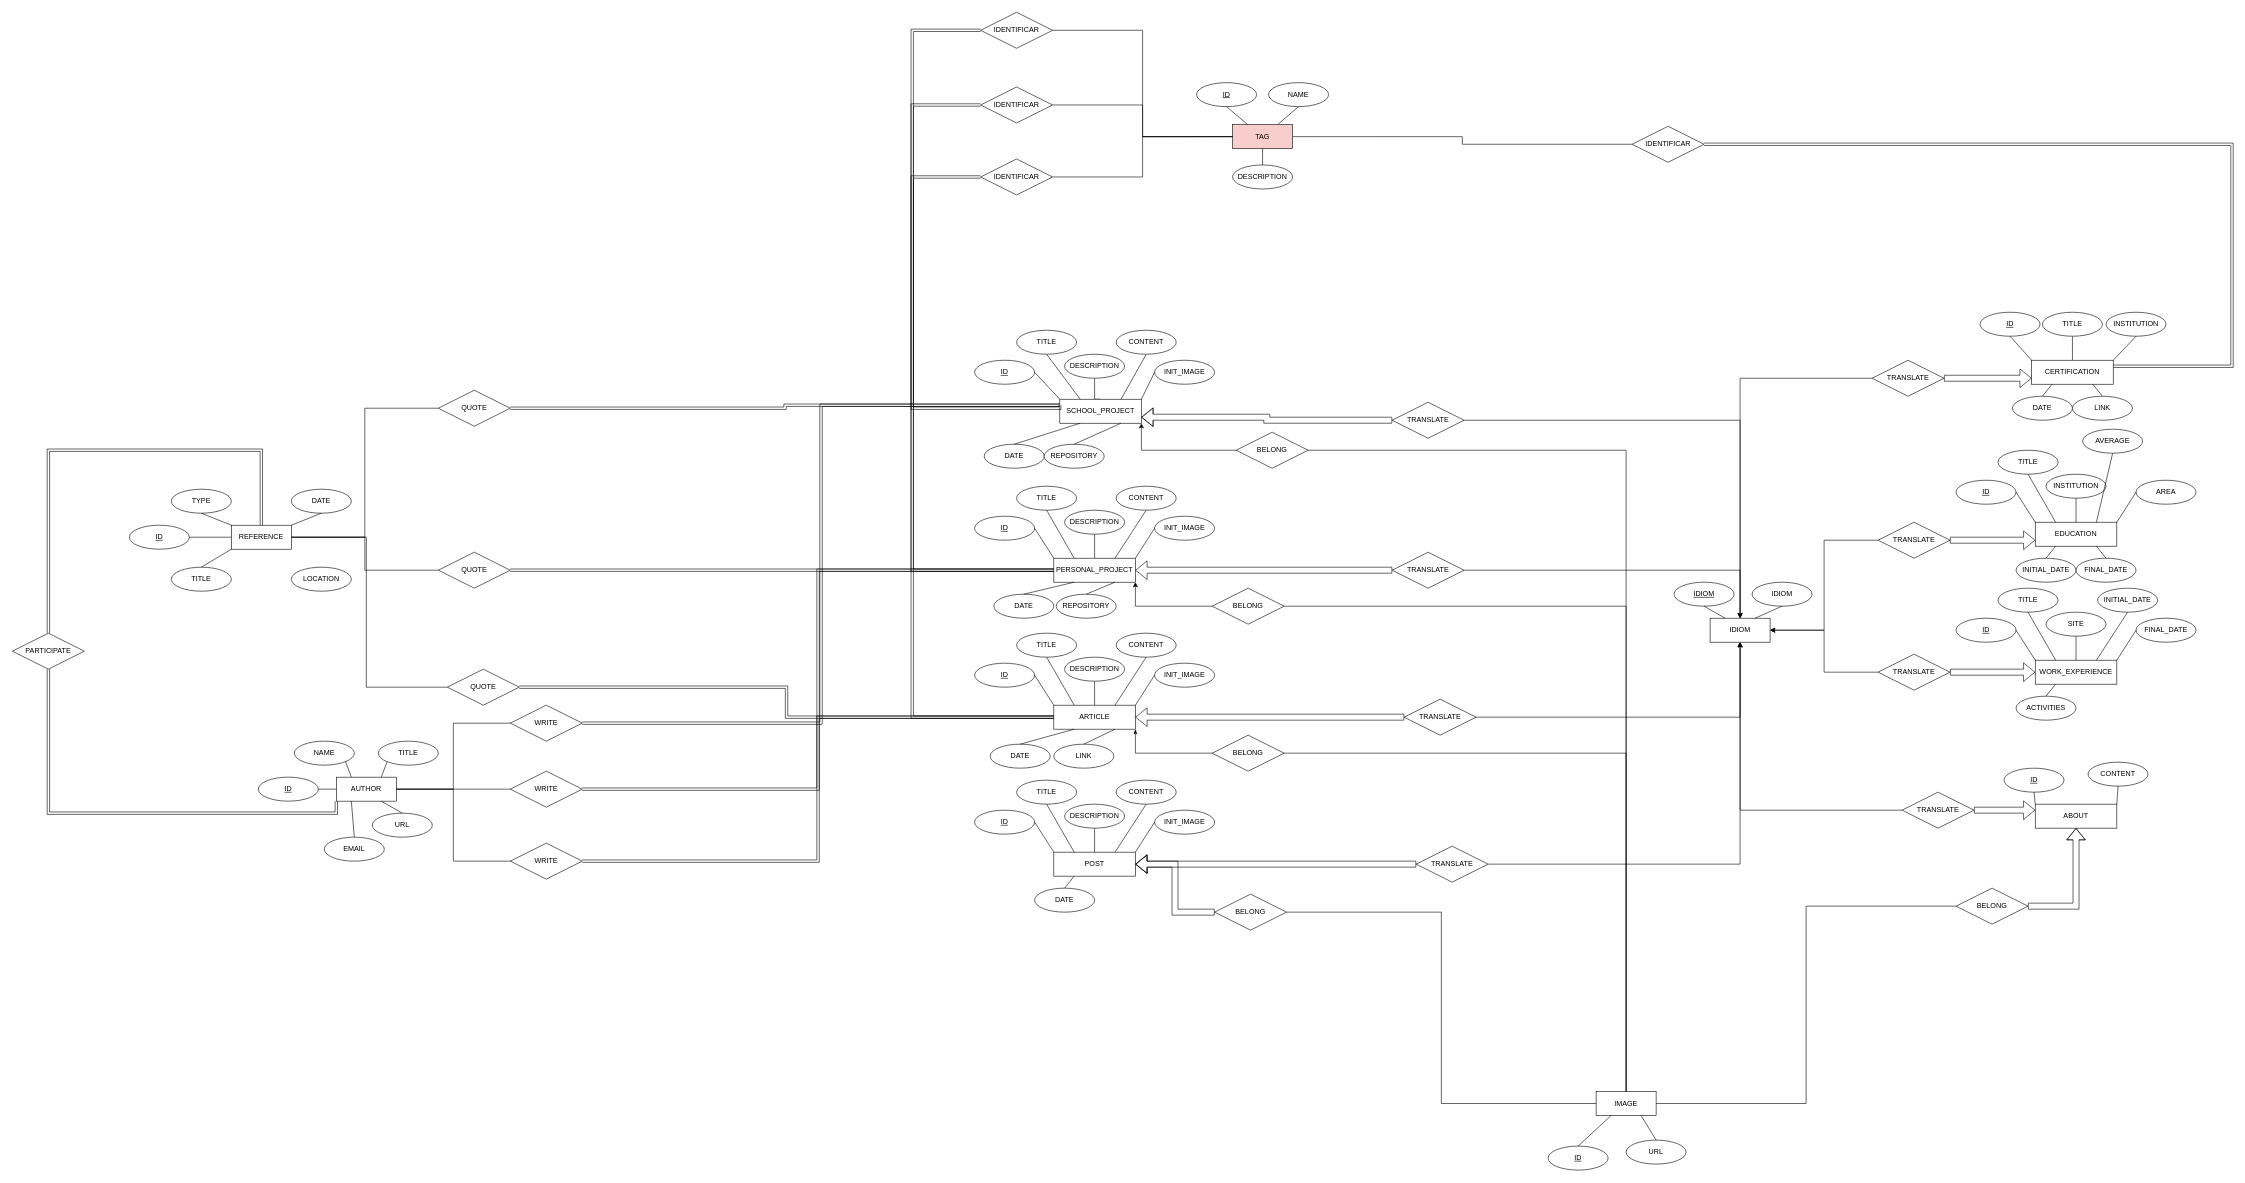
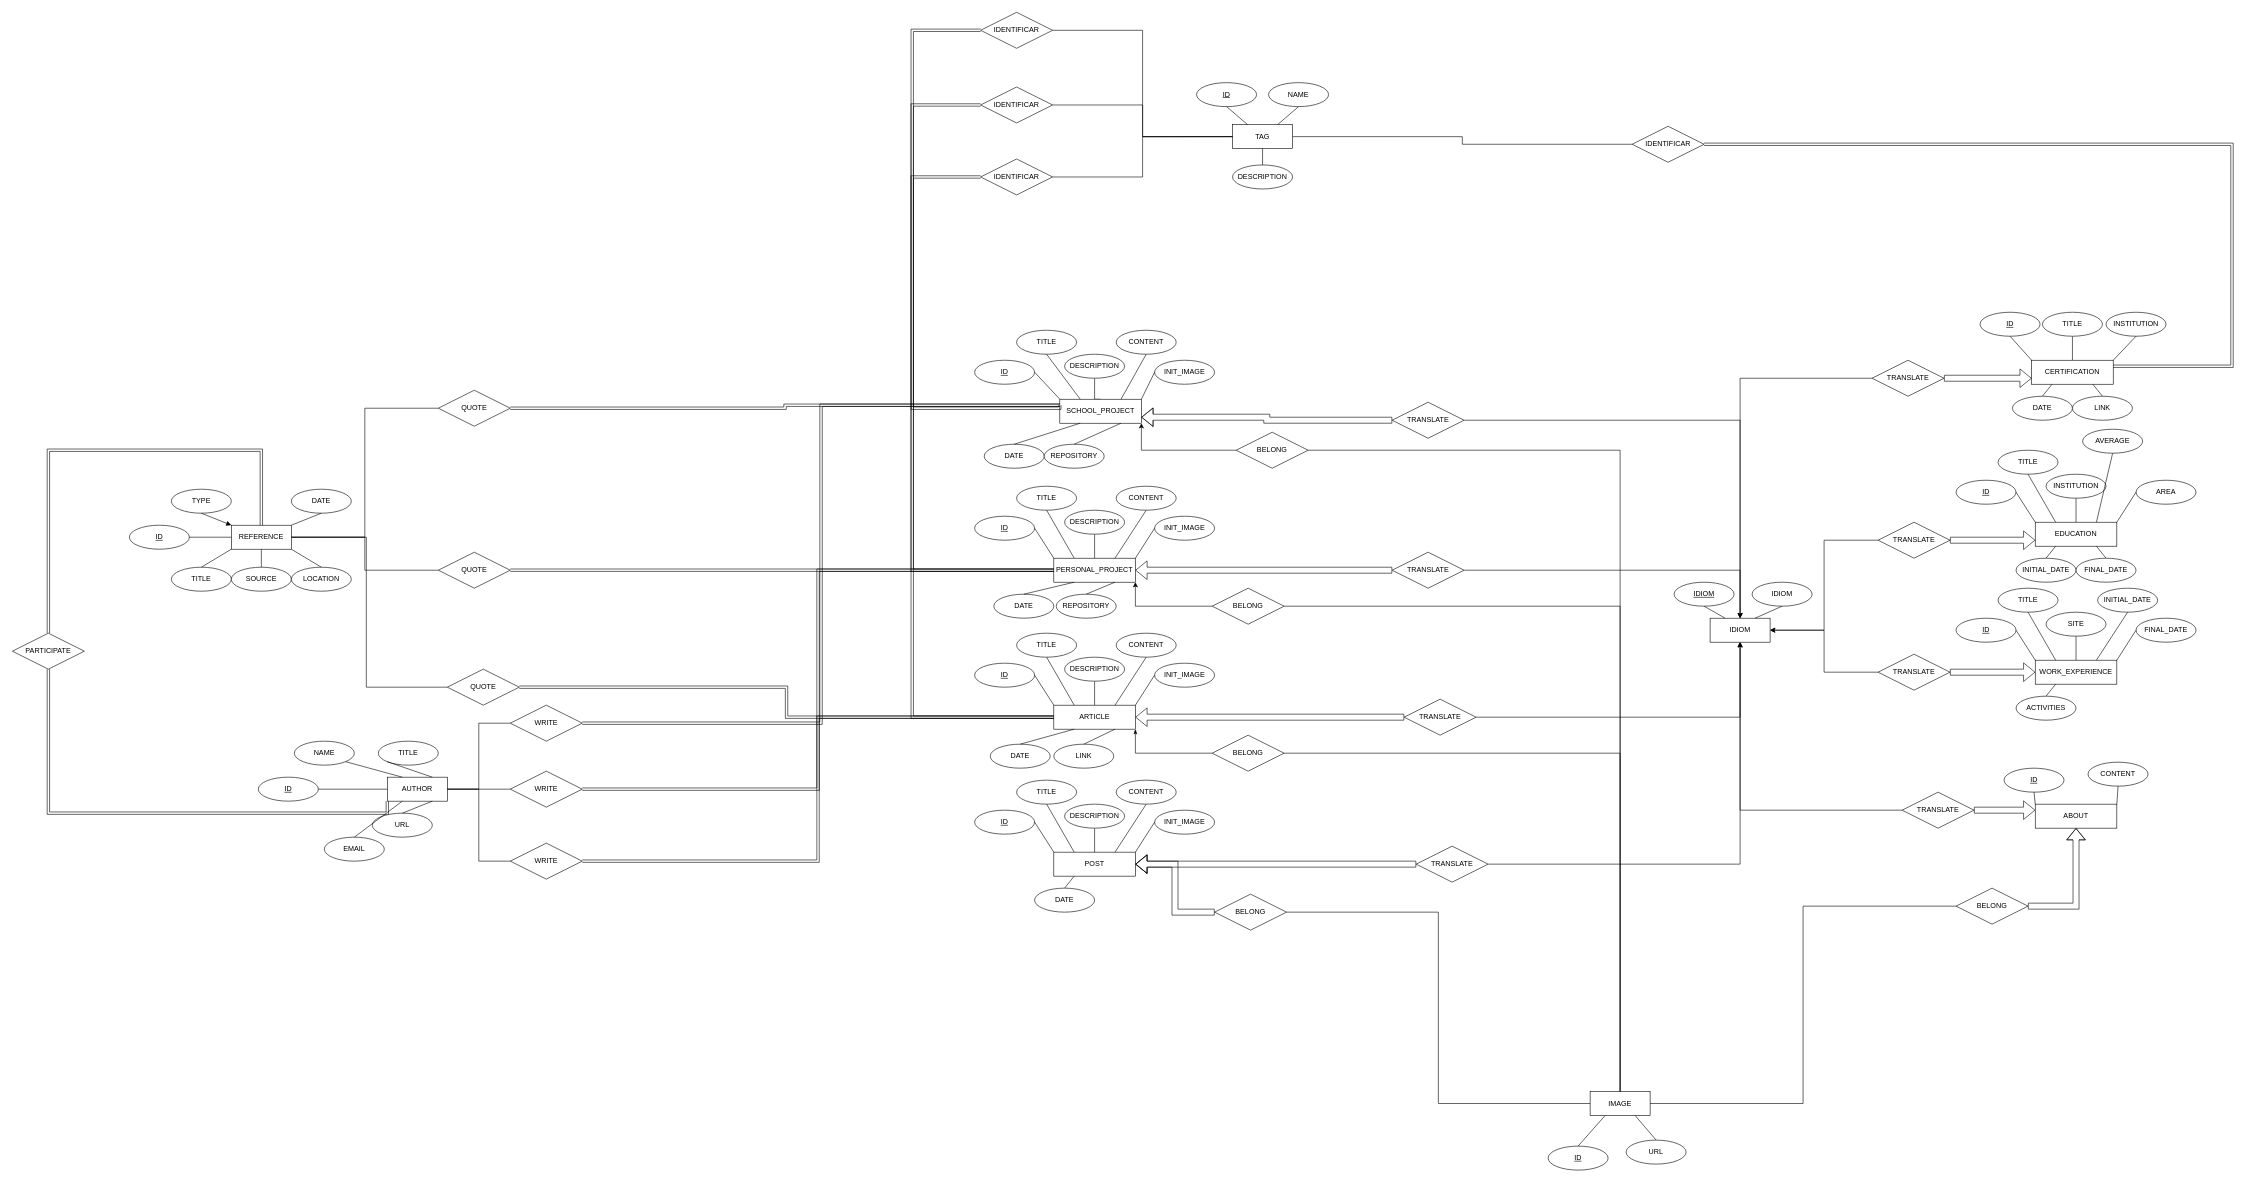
(1263, 137) -> (1263, 137)
(228, 524) -> (225, 523)
none -> (261, 558)
none -> (306, 558)
none -> (261, 579)
(366, 789) -> (417, 789)
(1626, 1104) -> (1620, 1104)
